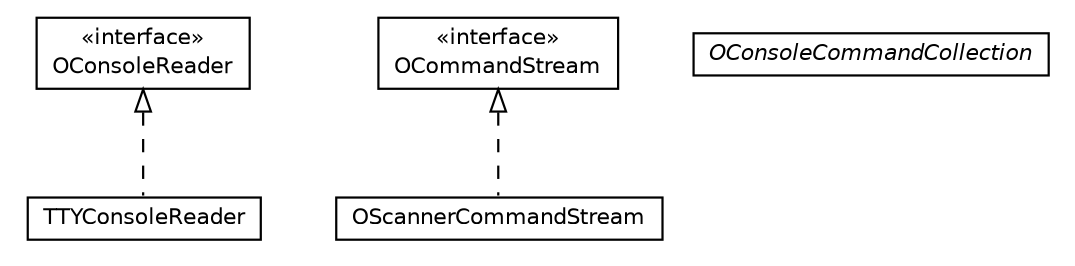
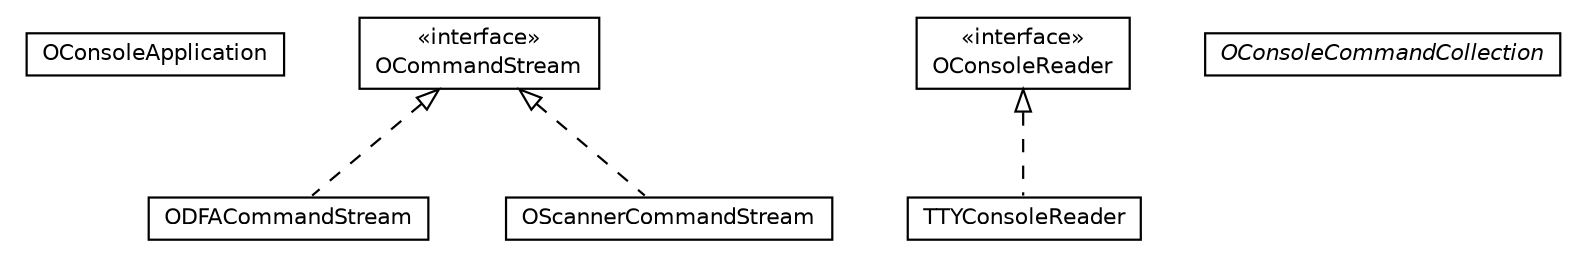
none -> (155, 53)
none -> (289, 218)
